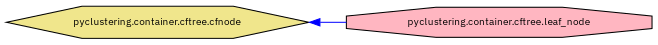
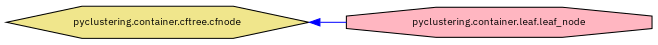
(499, 22) -> (499, 22)
